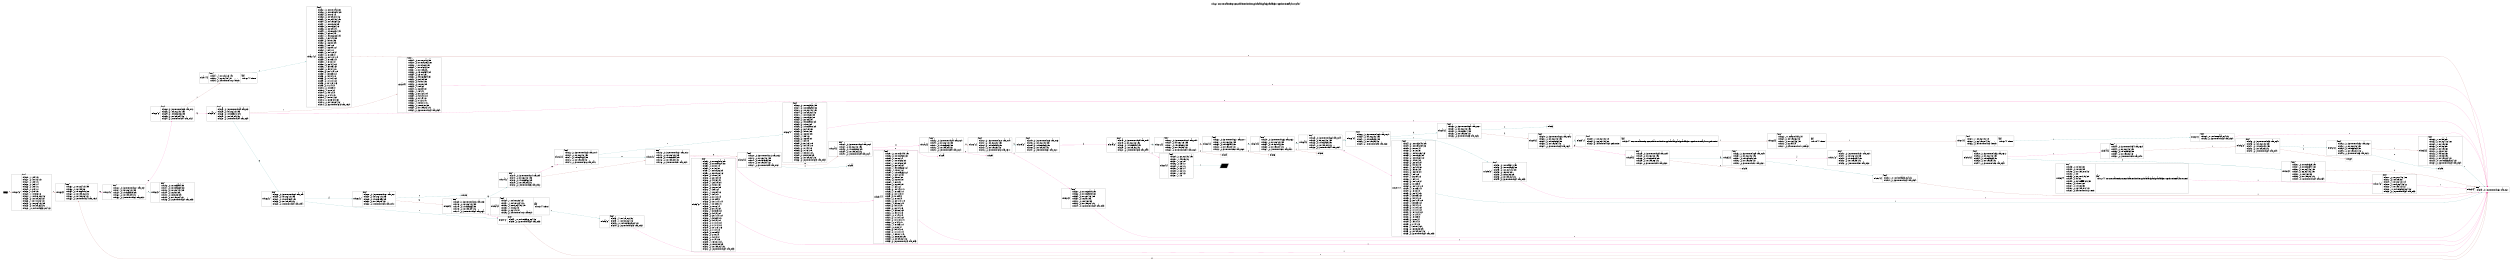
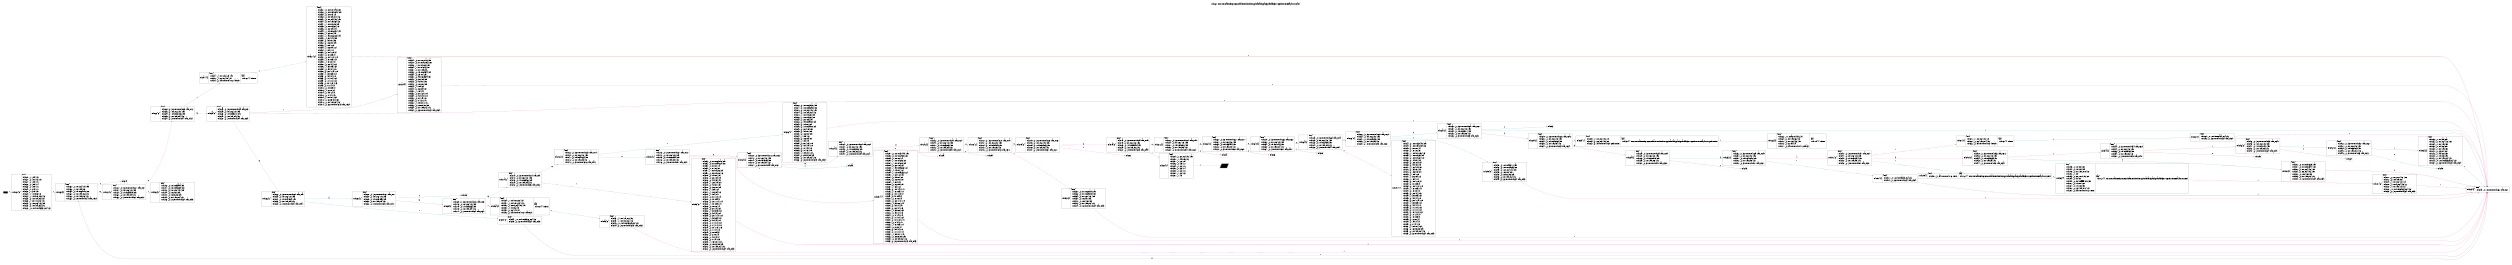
(1891, 141) -> (1914, 150)
none -> (1128, 156)
none -> (2258, 157)
none -> (1917, 158)
(593, 169) -> (616, 192)
none -> (1985, 176)
none -> (124, 181)
(1959, 202) -> (2002, 131)
(490, 216) -> (487, 206)
